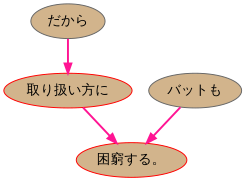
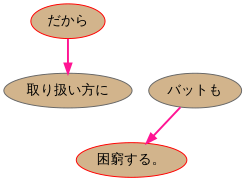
(68, 21) -> (68, 21)
(68, 91) -> (68, 91)
(96, 122) -> none
